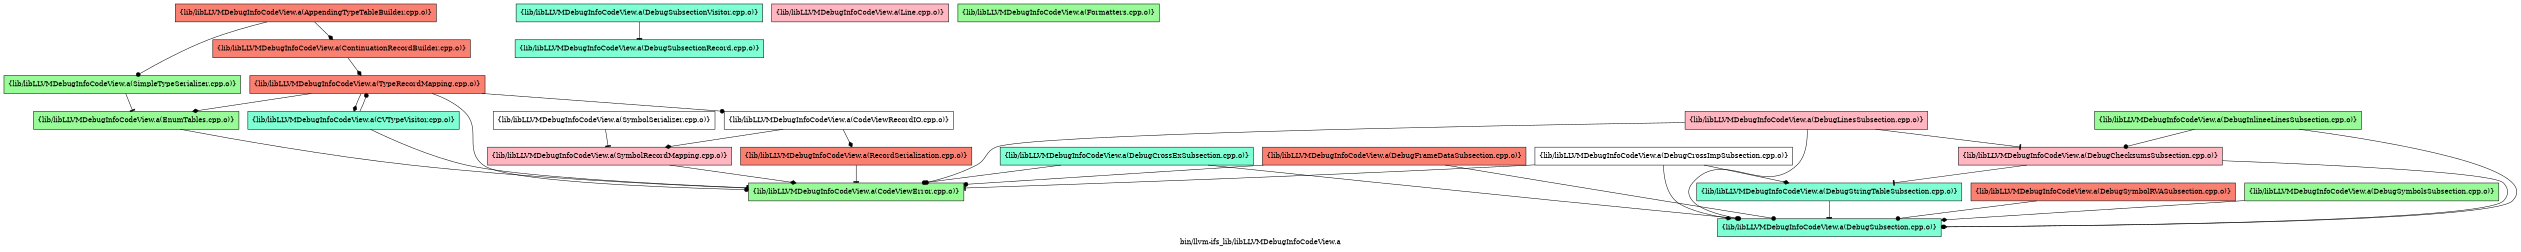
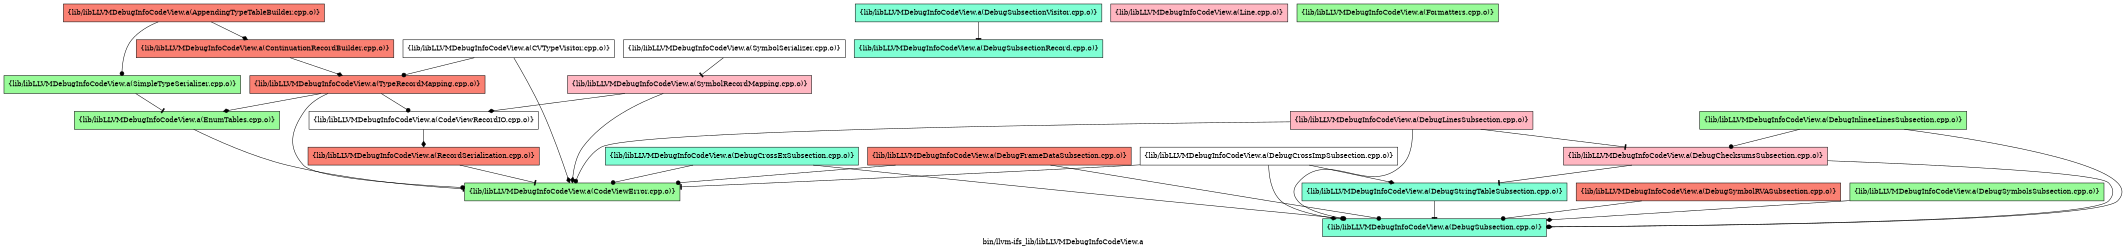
(358, 100) -> none
(354, 120) -> (509, 49)
(727, 138) -> (560, 102)
(479, 167) -> (544, 116)
